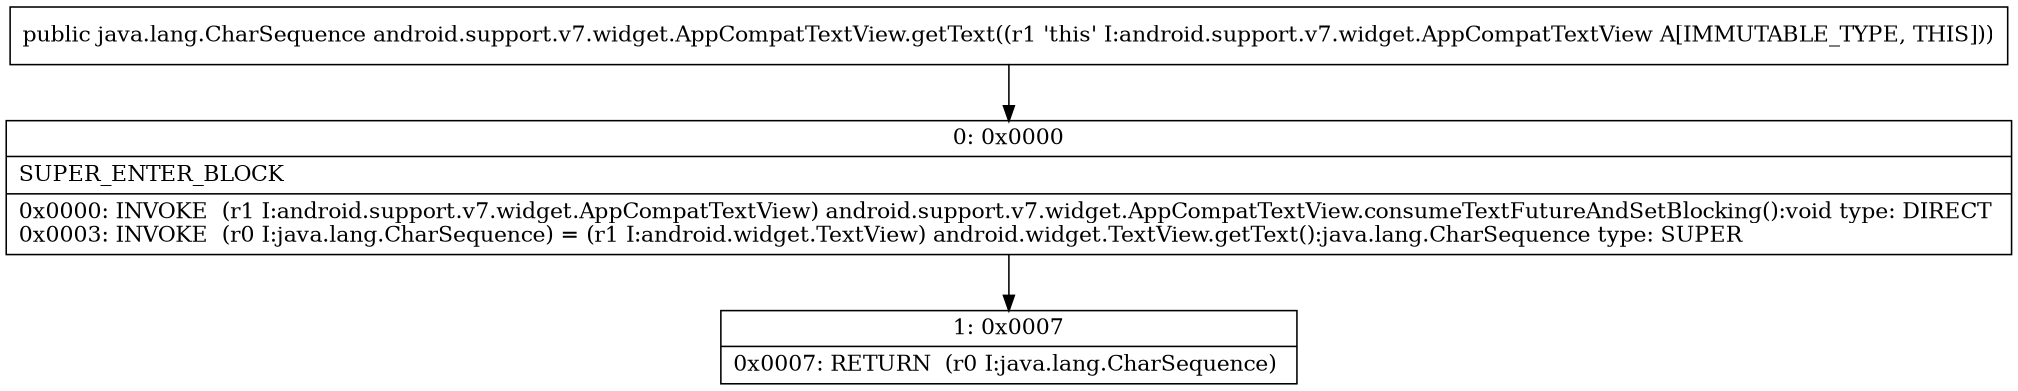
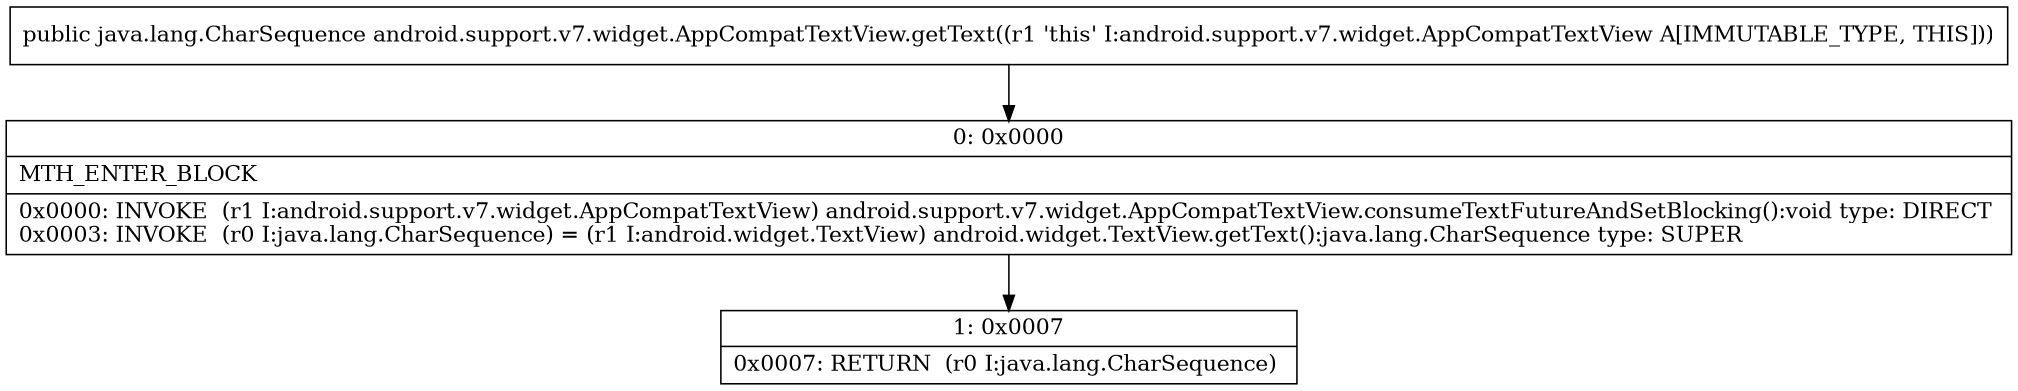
(152, 174) -> (139, 174)
